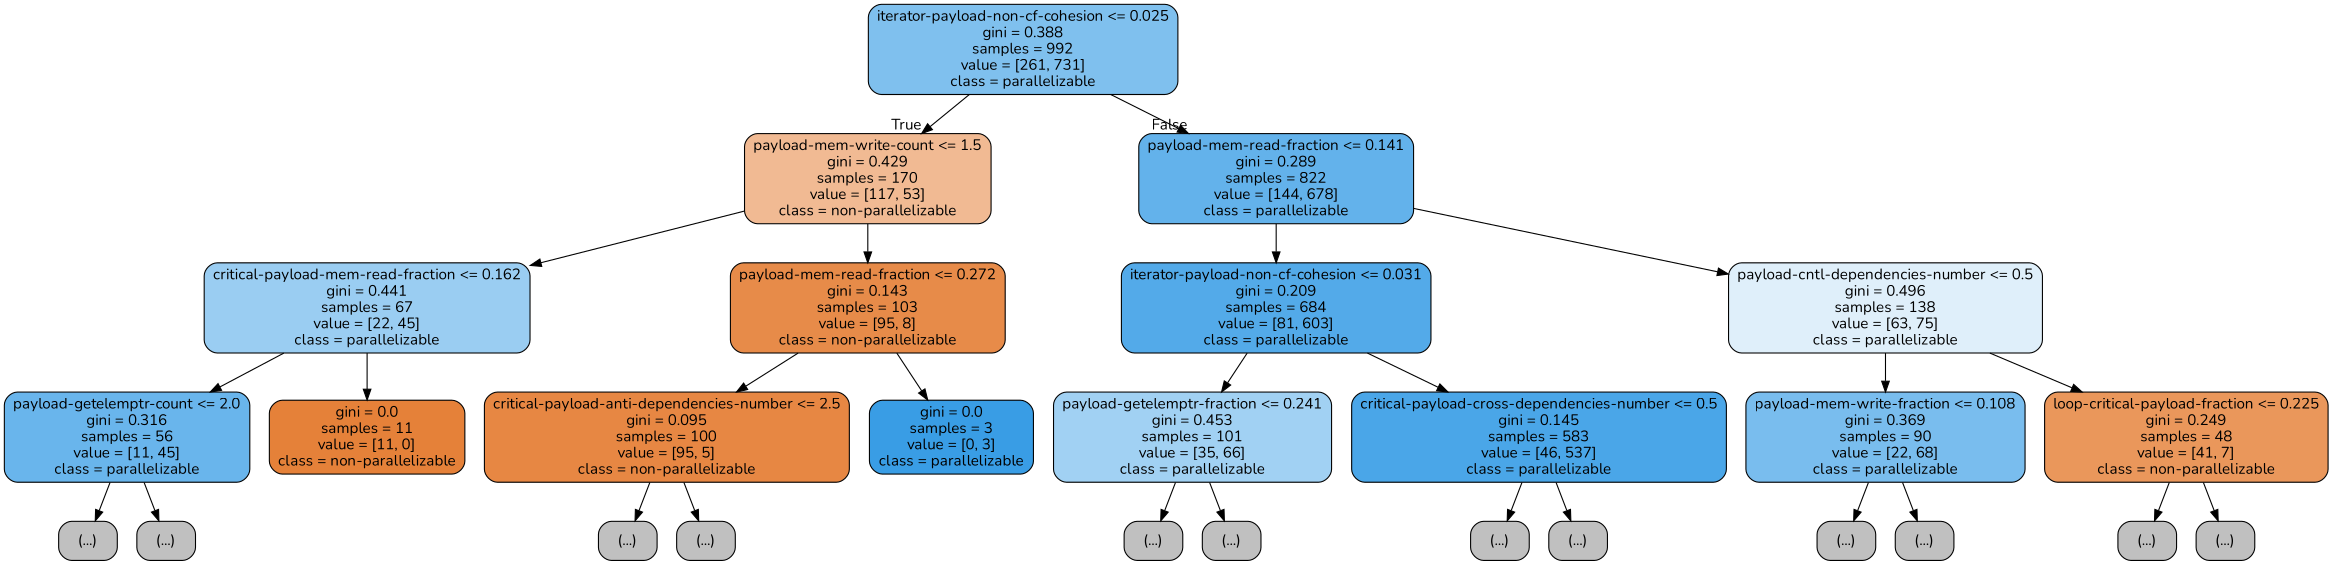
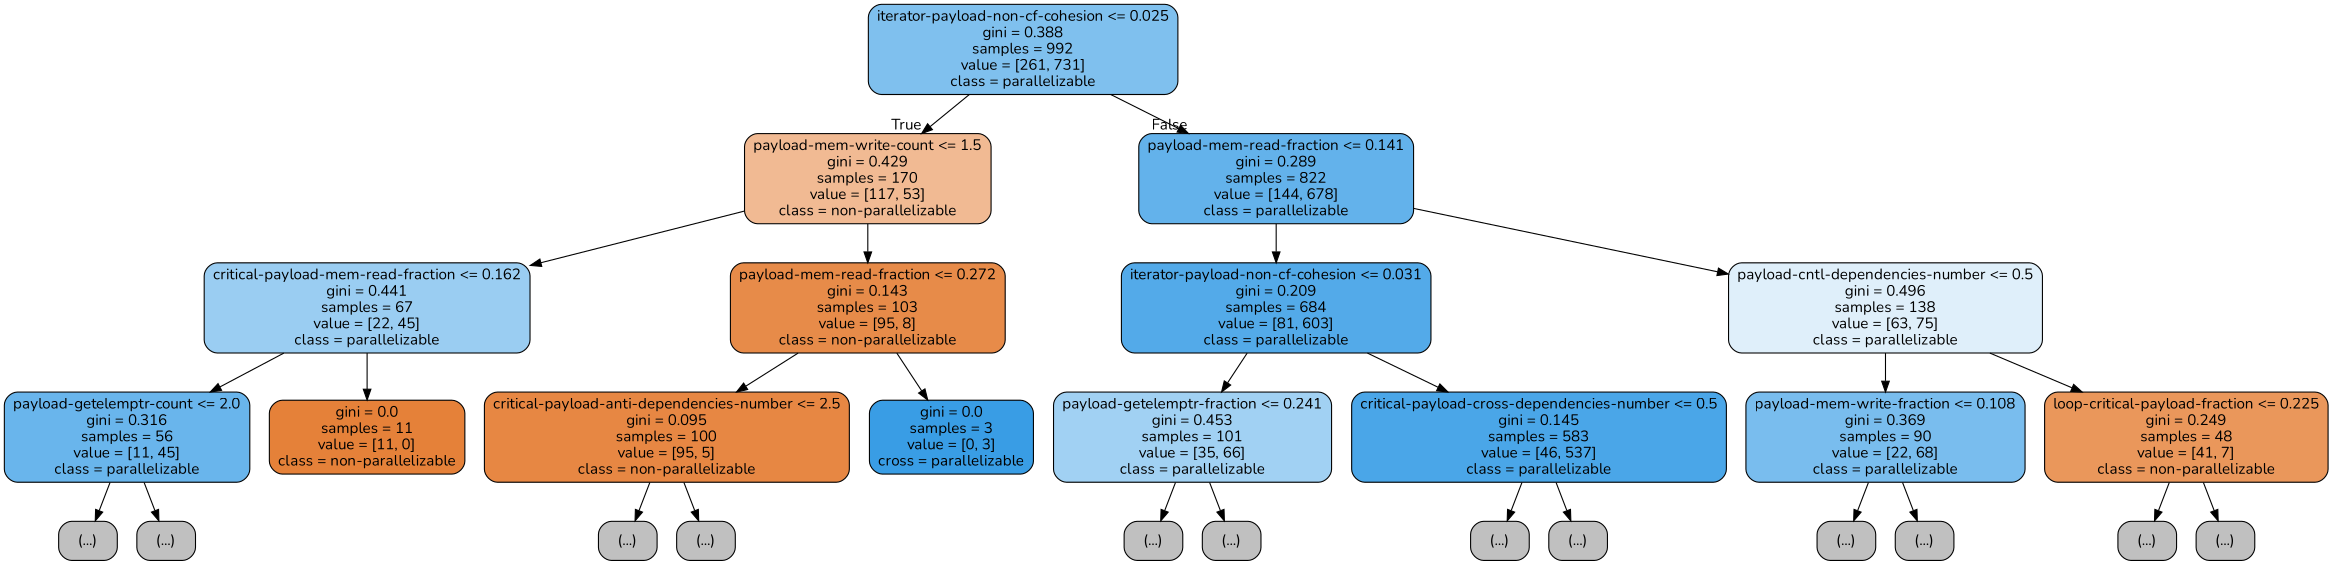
(951, 437) -> (951, 437)
